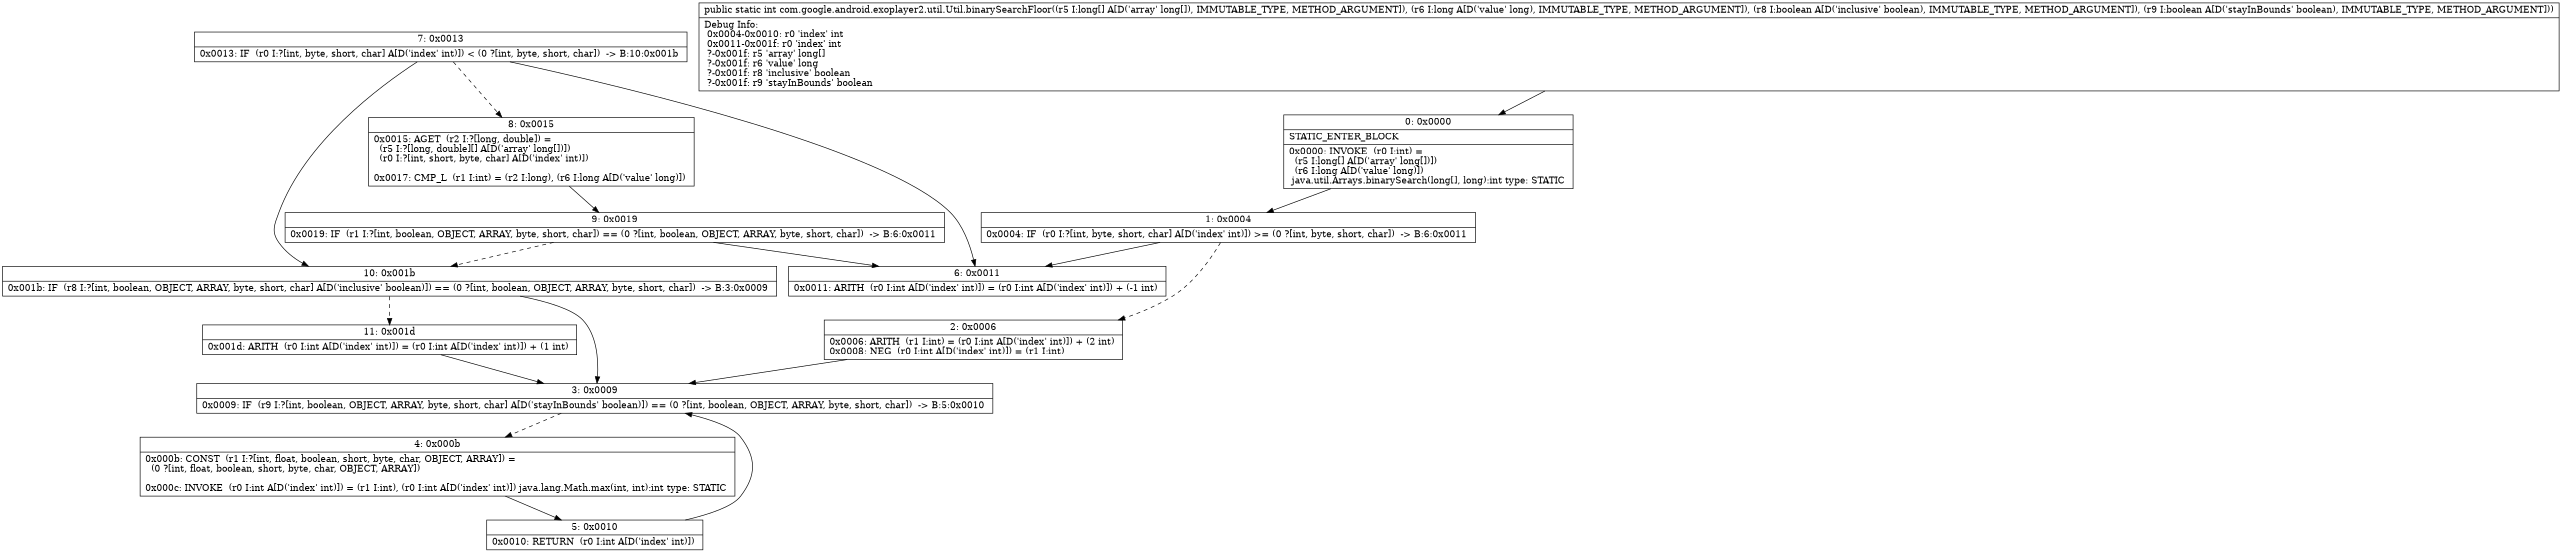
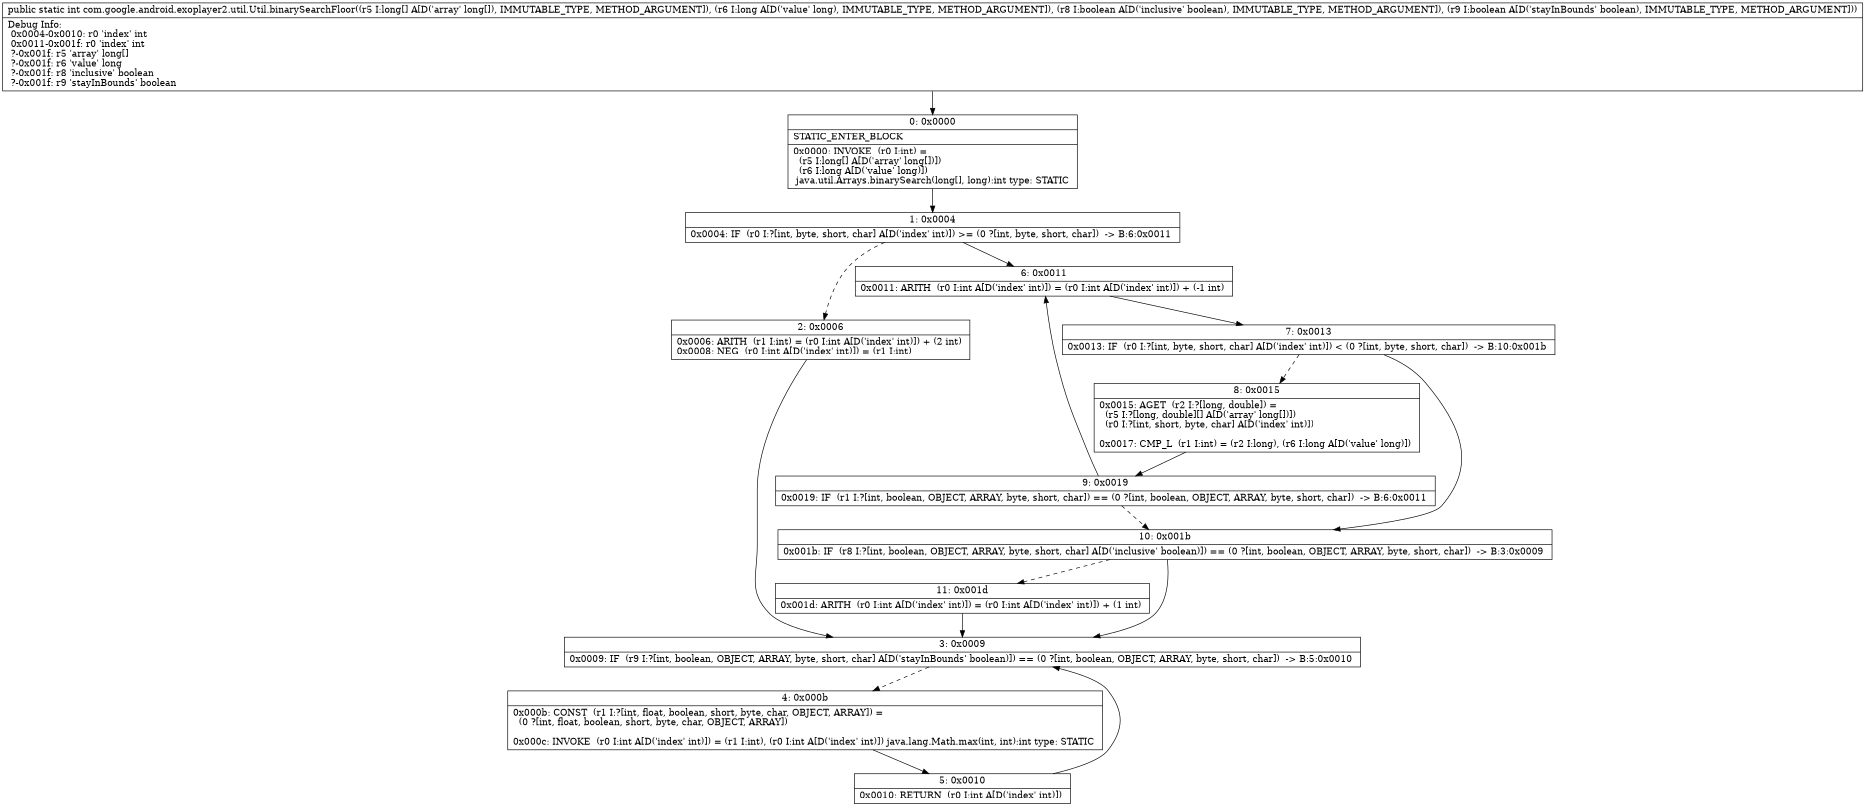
(763, 127) -> (1173, 310)
